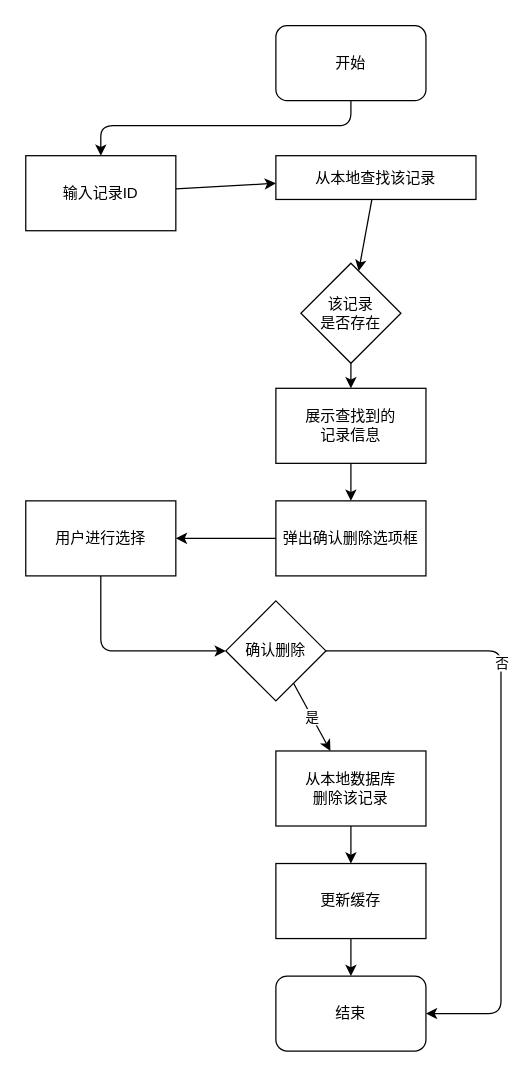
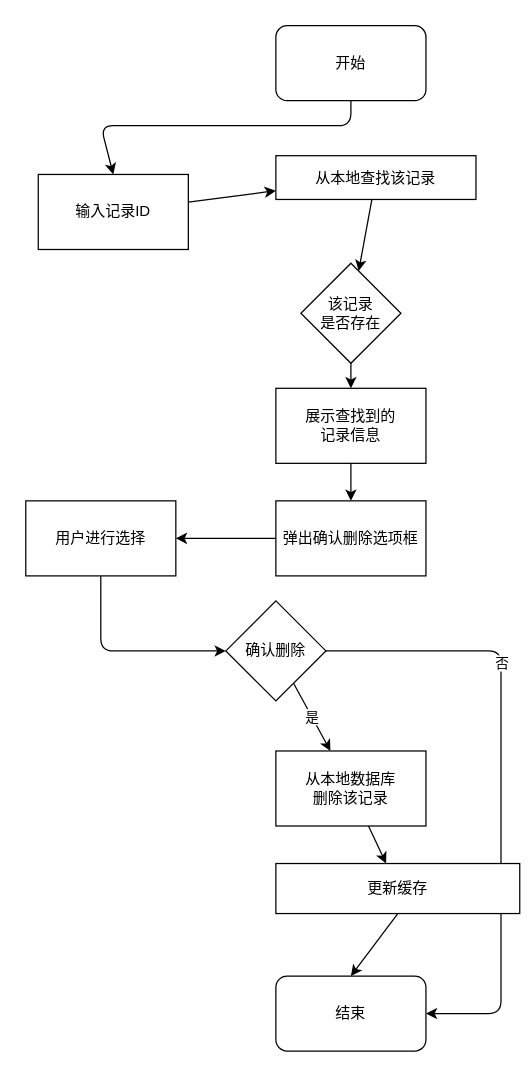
(101, 193) -> (113, 212)
(351, 901) -> (398, 888)
